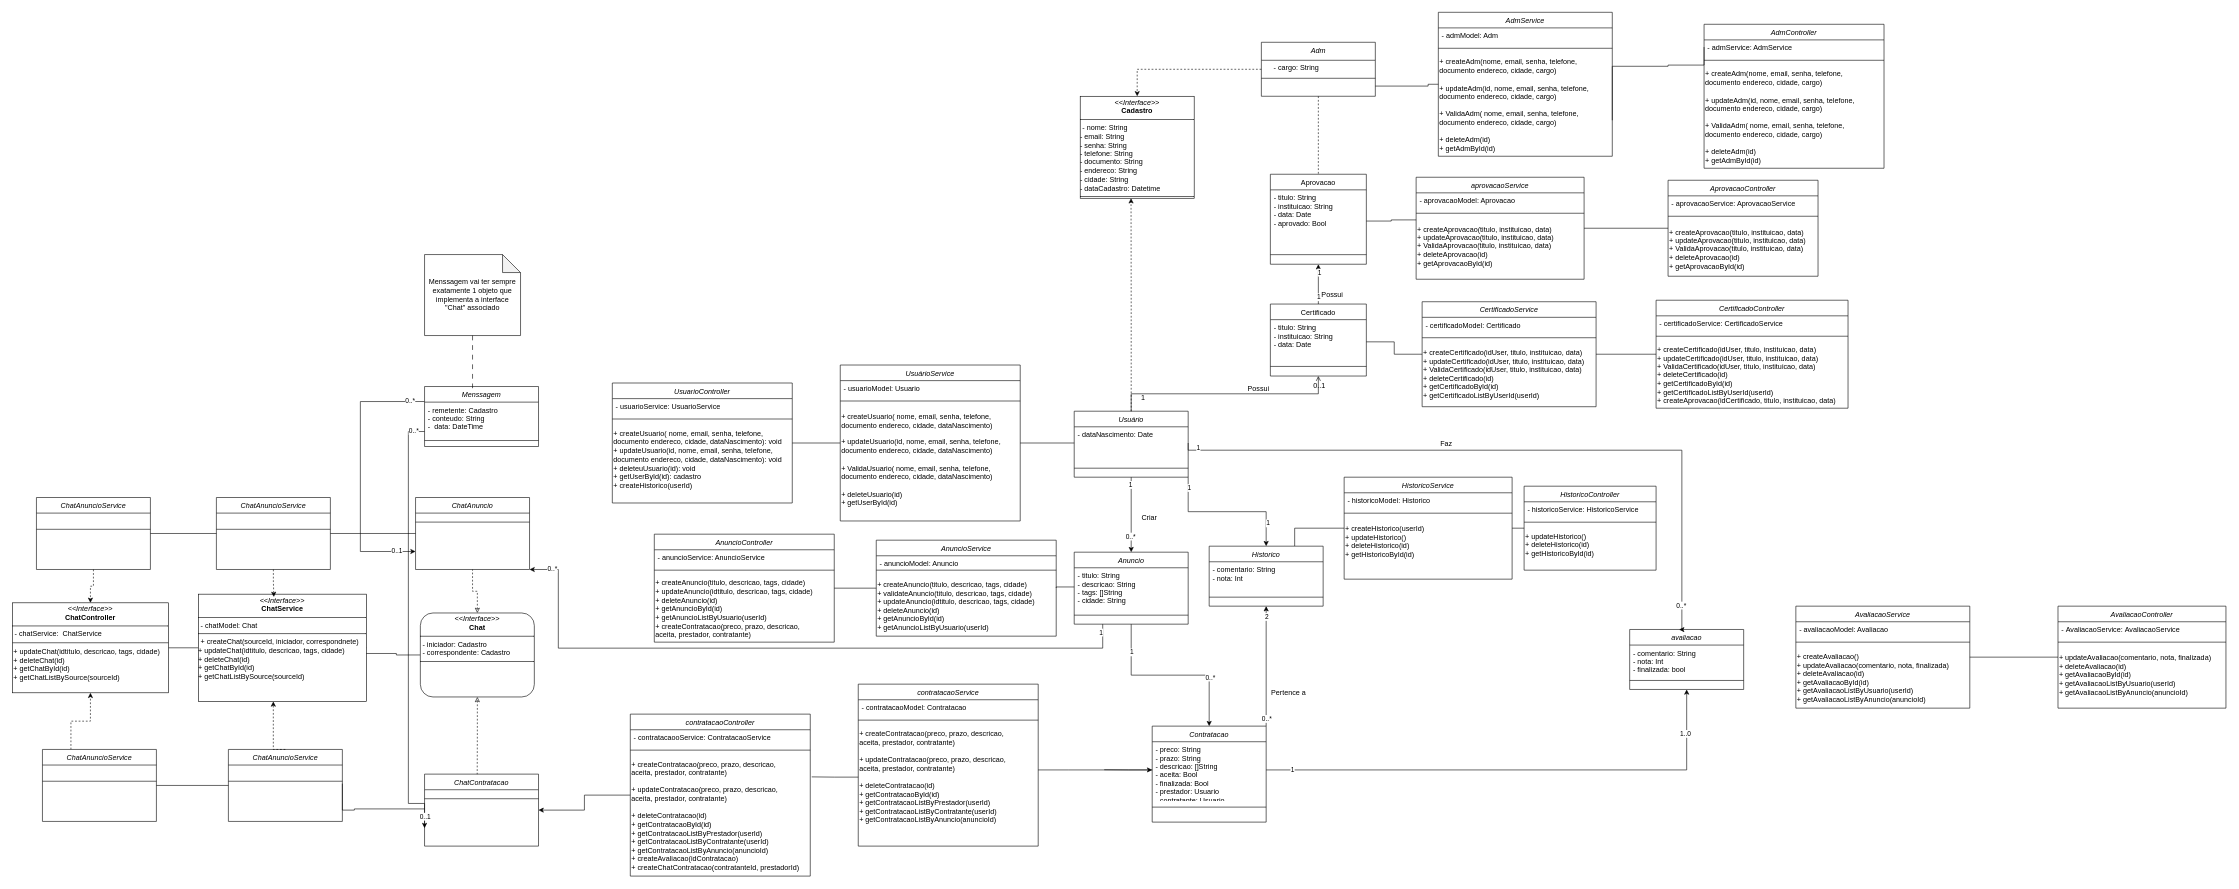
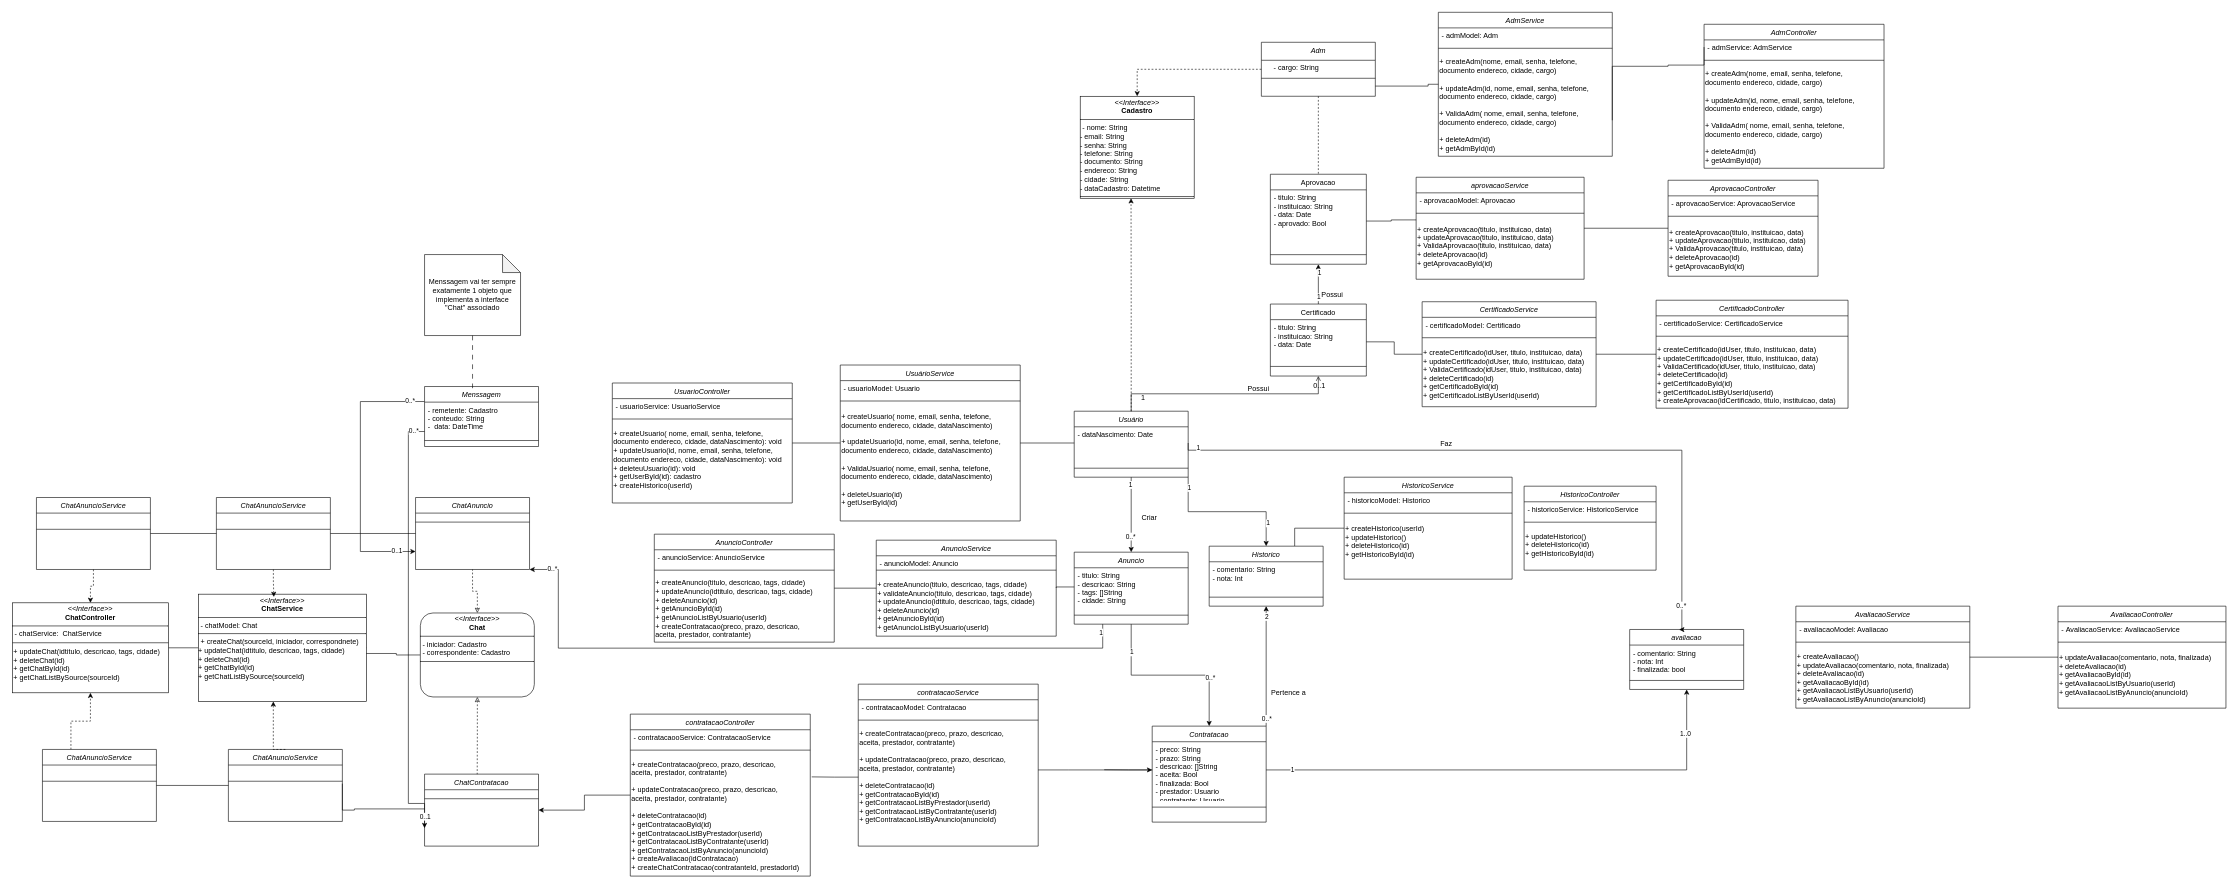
(1518, 528) -> none
